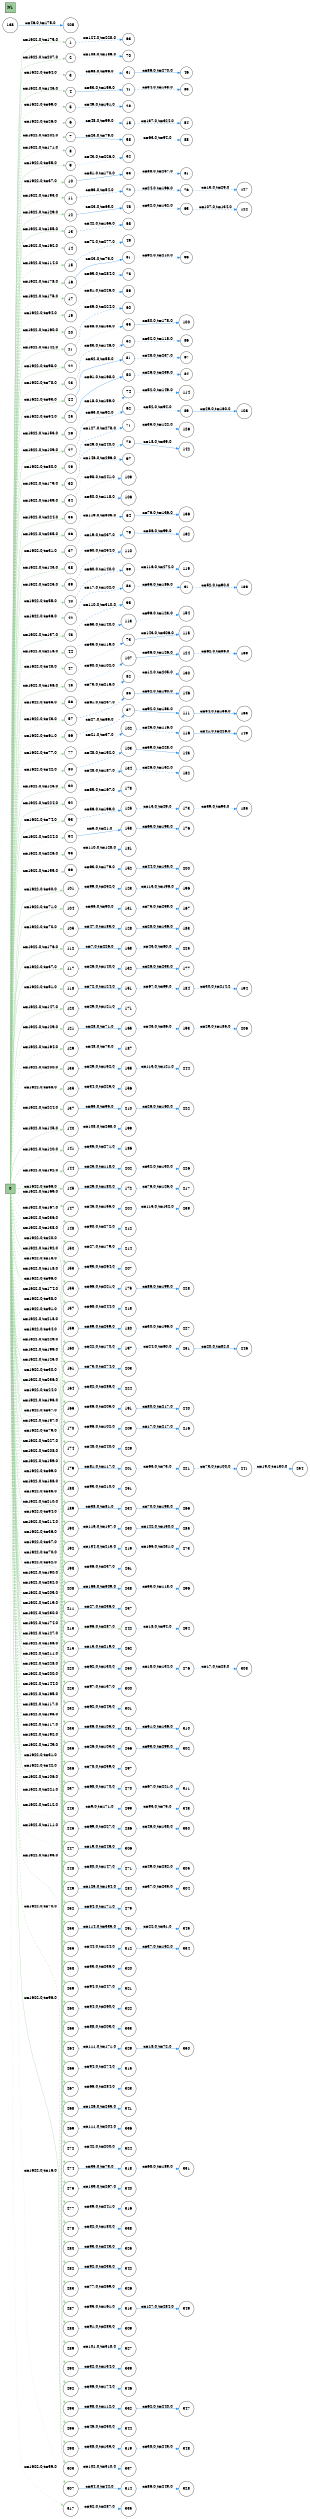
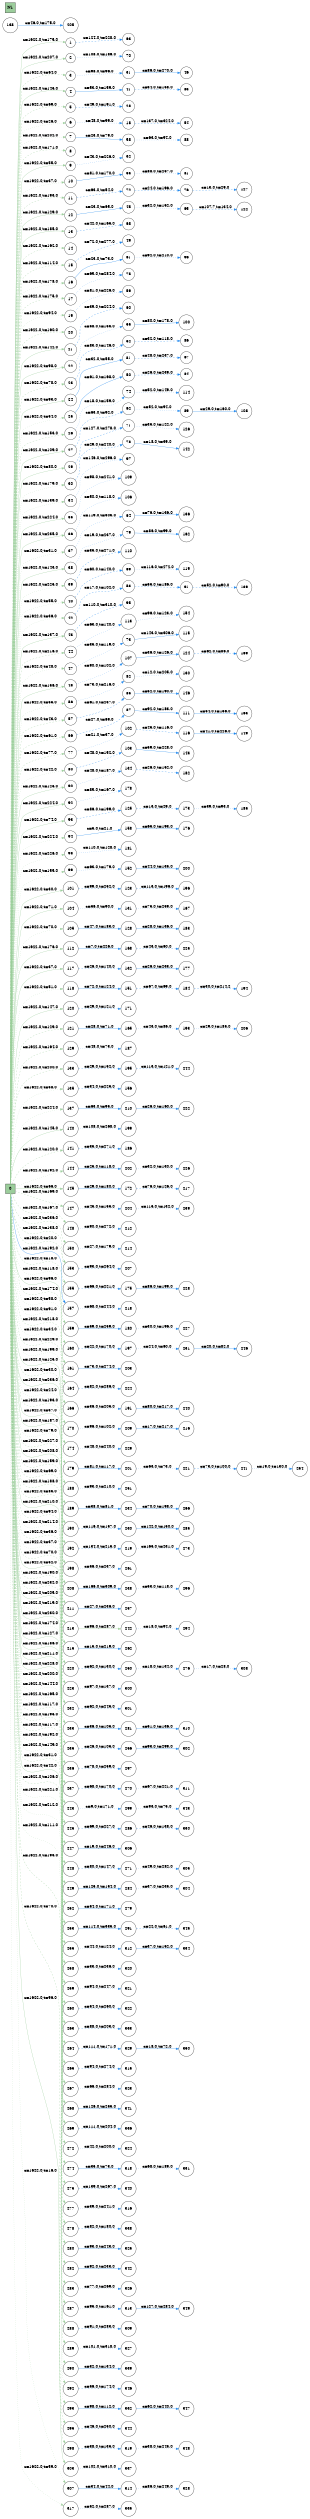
(215, 207) -> (215, 207)
(100, 551) -> (100, 551)
(35, 1254) -> (35, 1254)
(156, 2449) -> (156, 2449)
